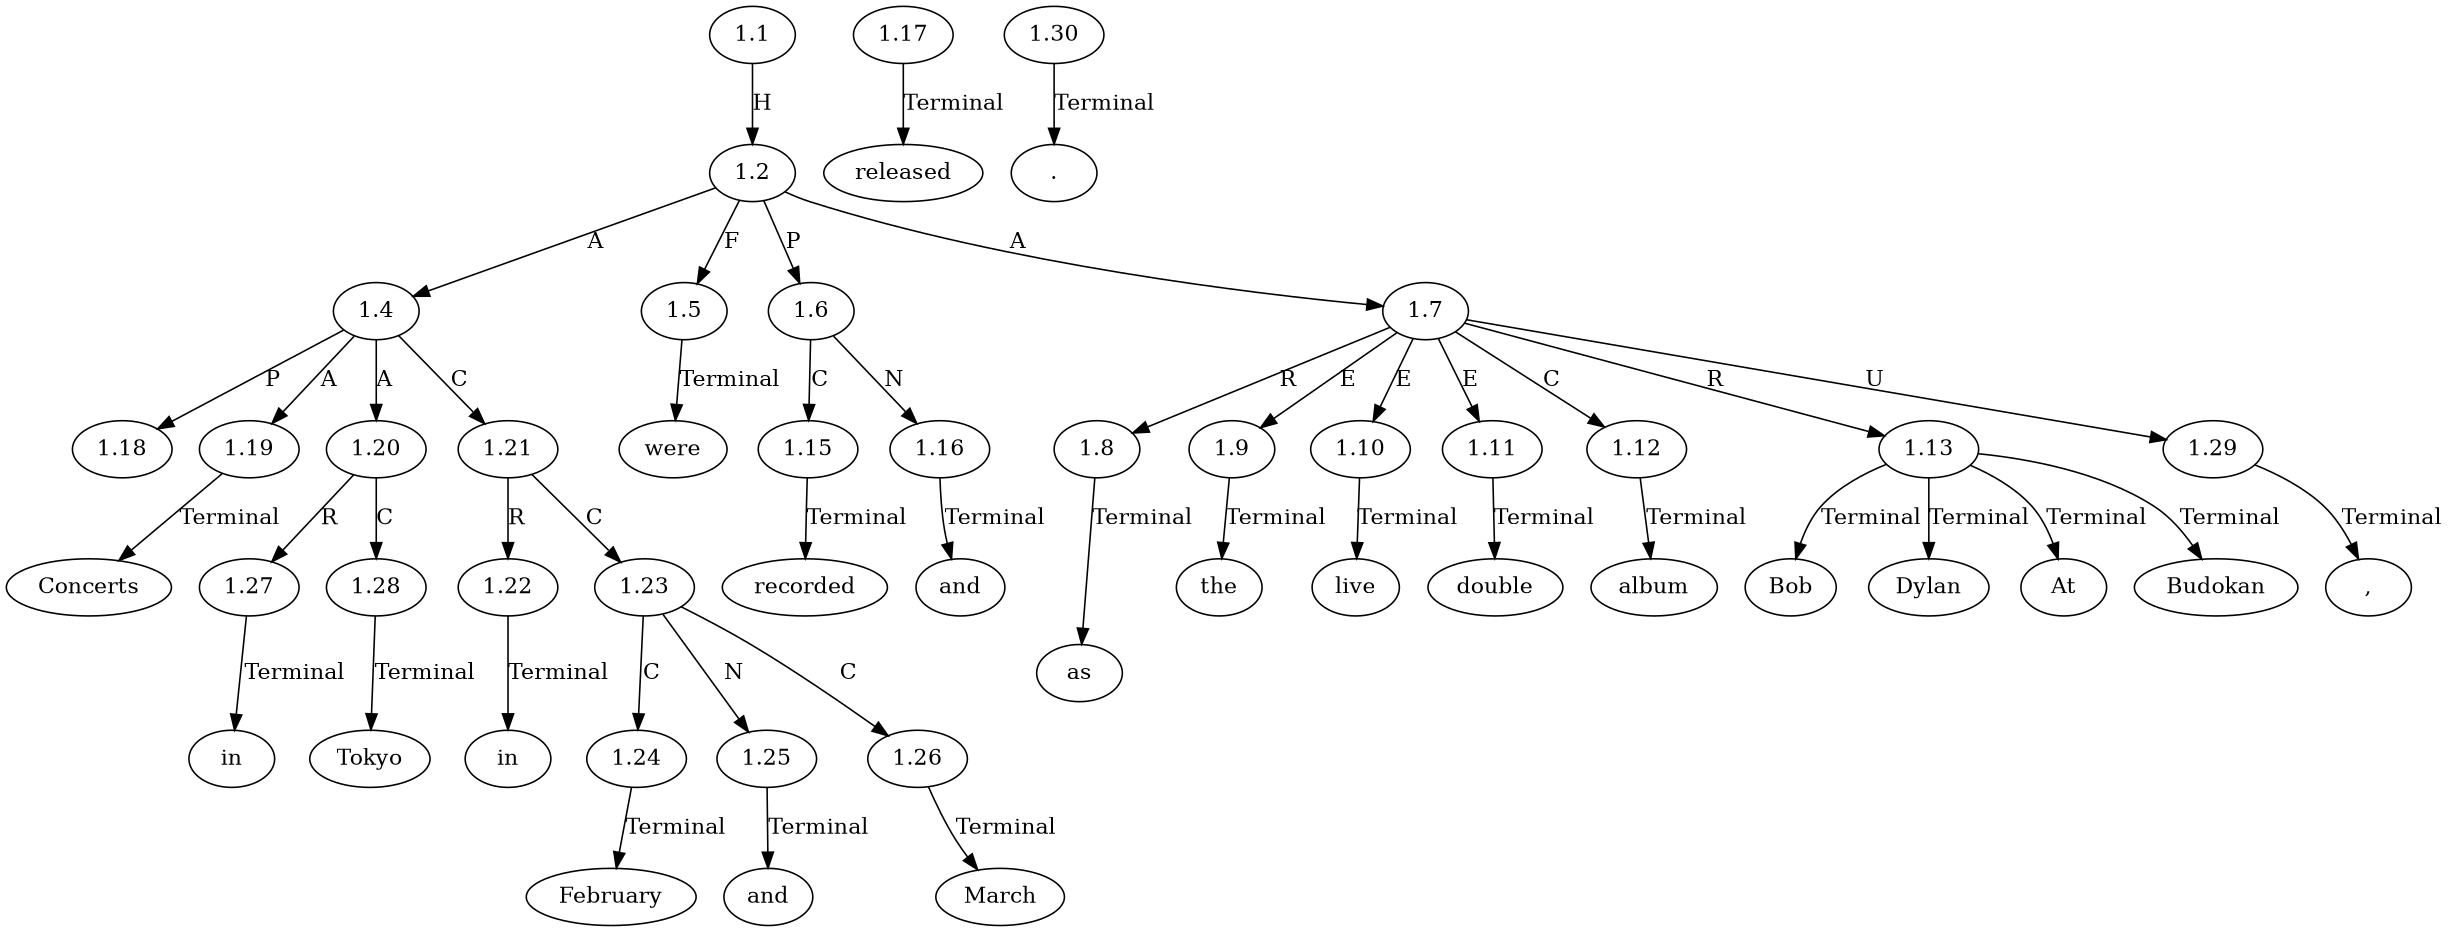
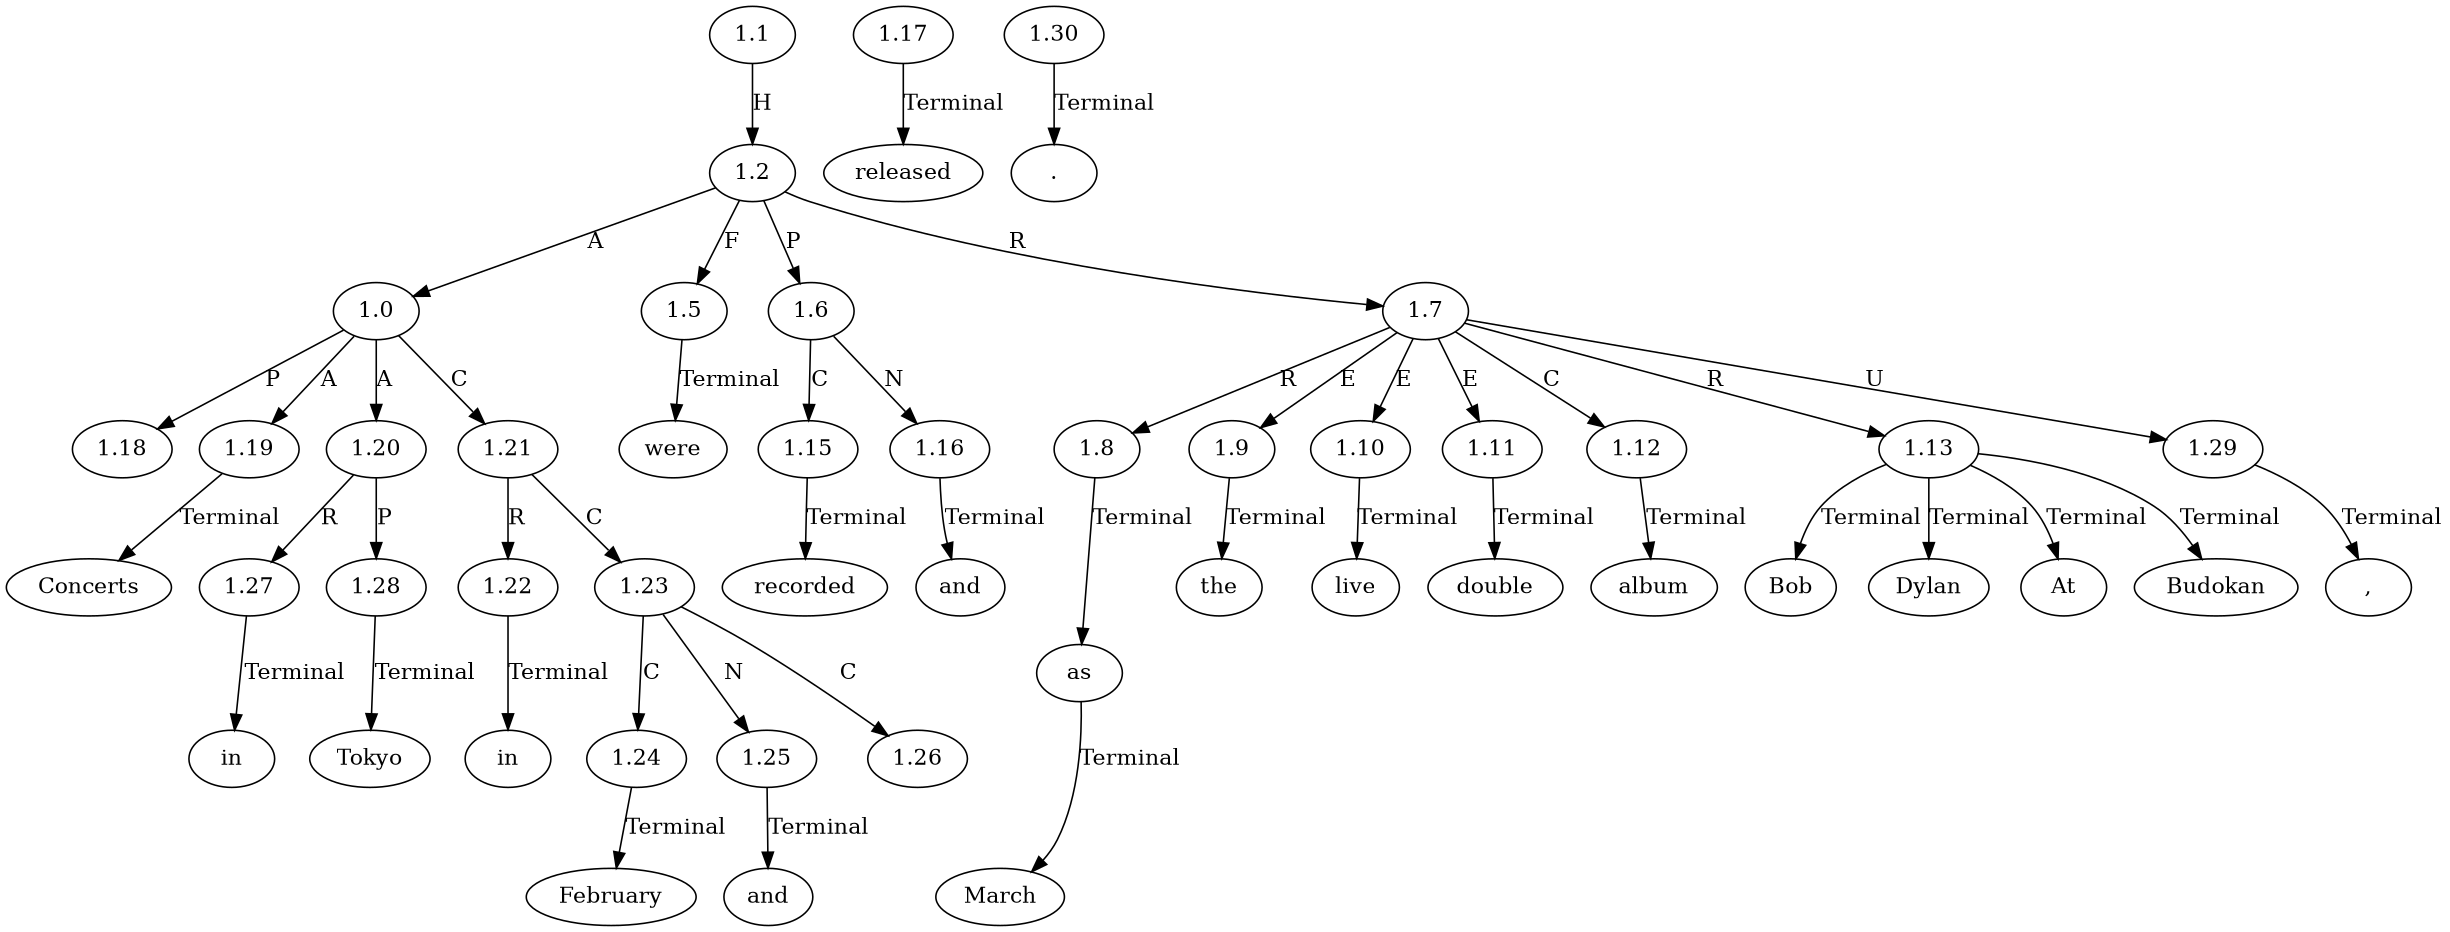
(1018, 242) -> (1018, 242)
(376, 311) -> (376, 311)
(385, 518) -> (385, 518)
(946, 823) -> (1075, 785)
